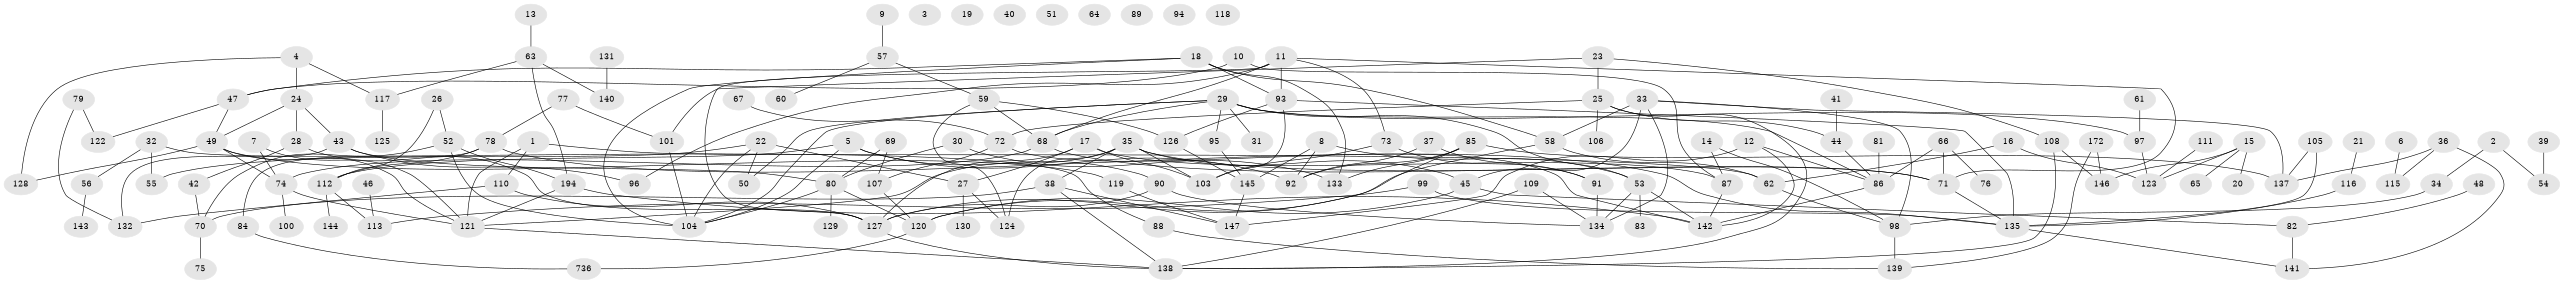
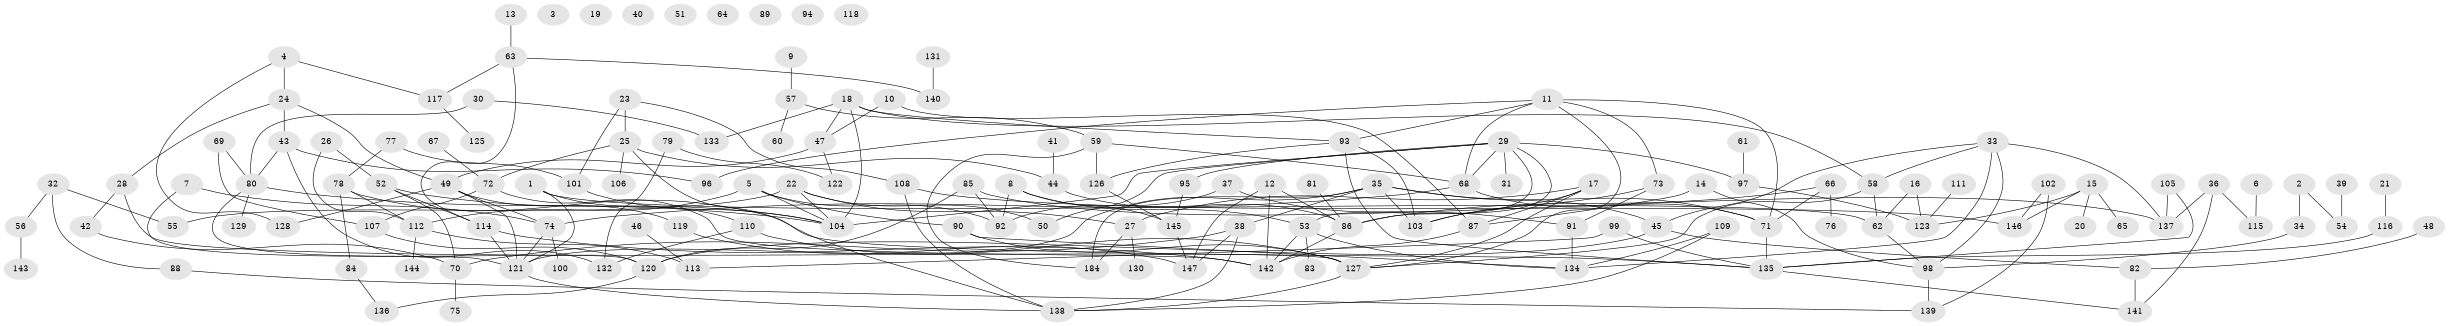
(2096, 142) -> (2049, 184)
(1404, 164) -> none
(569, 184) -> (484, 227)
(1007, 227) -> (1092, 269)
(584, 269) -> (382, 312)
